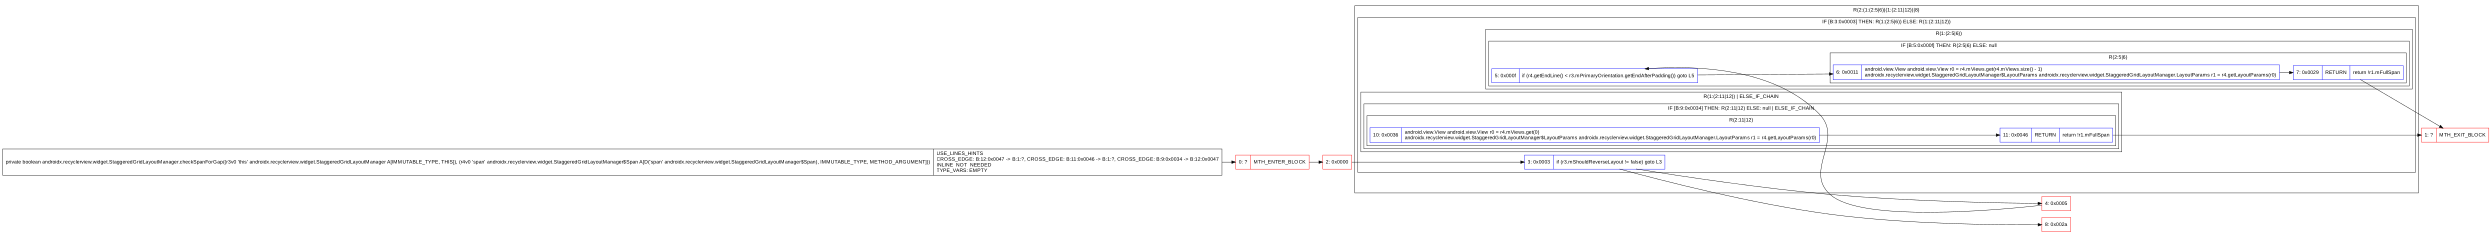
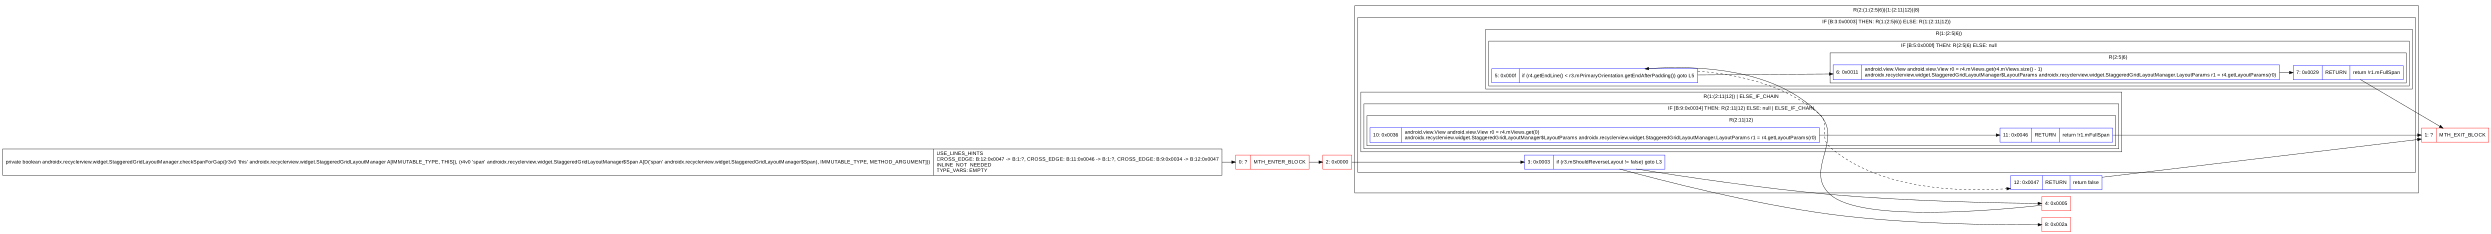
none -> (2056, 183)
